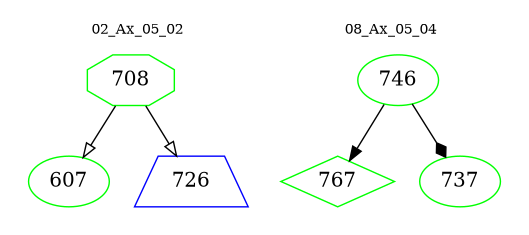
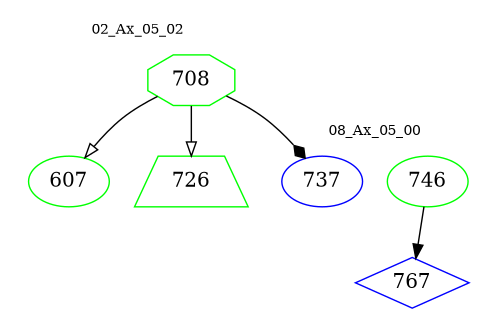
(391, 30) -> (375, 132)
(424, 123) -> (250, 109)
(191, 181) -> (191, 181)
(338, 181) -> (412, 283)
(460, 181) -> (322, 181)
